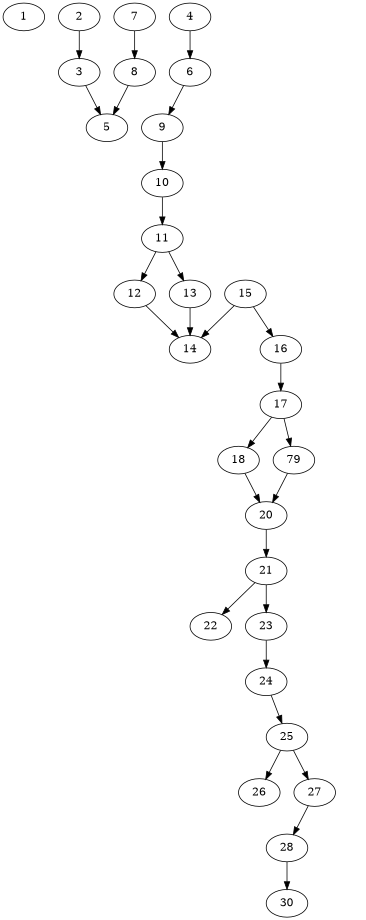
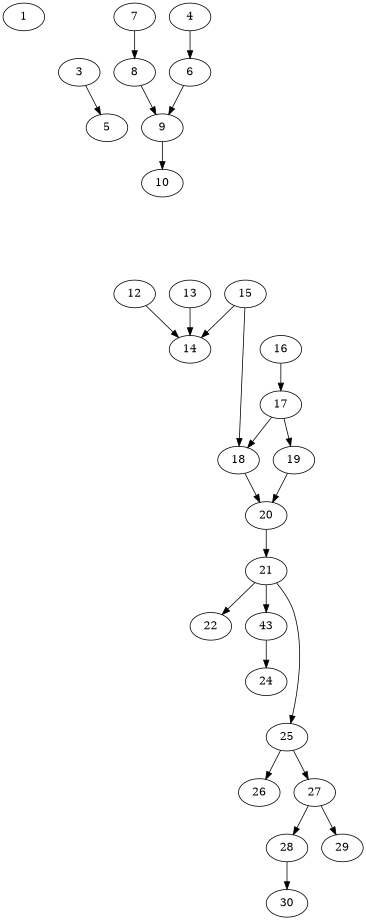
(79, 17) -> none
(123, 97) -> (147, 97)
(162, 239) -> none
(261, 318) -> (242, 373)
(294, 460) -> (294, 460)
(266, 626) -> (266, 626)
(275, 706) -> (299, 647)
none -> (342, 848)
